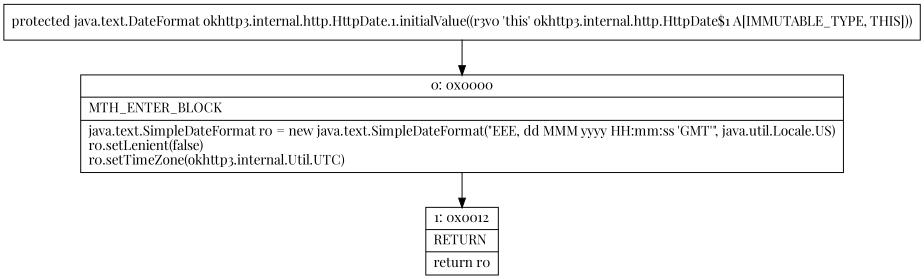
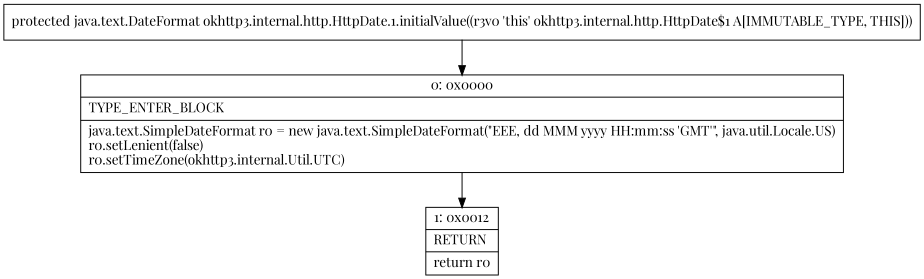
(156, 108) -> (157, 108)
